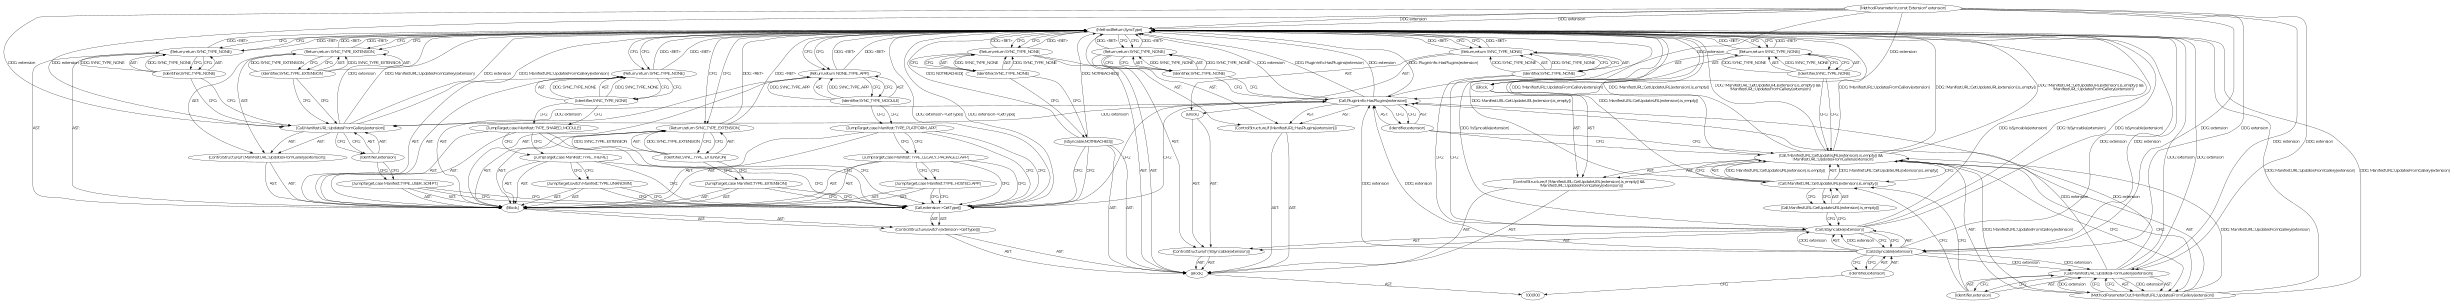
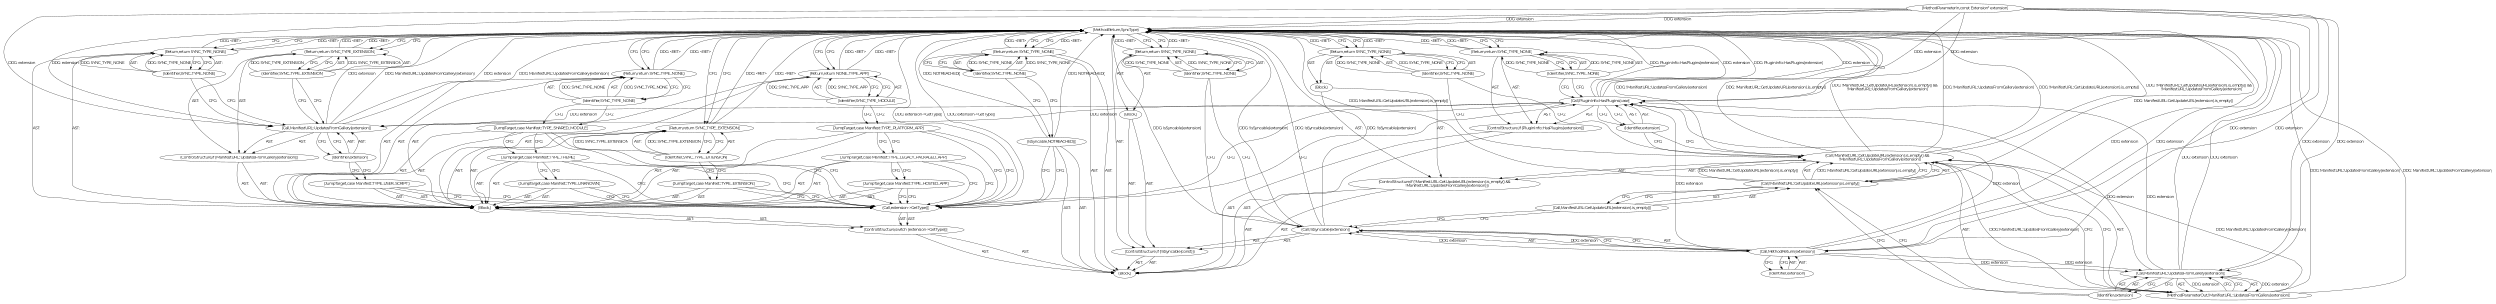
(1373, 101) -> (1601, 101)
(1286, 128) -> (1536, 128)
(590, 184) -> (559, 184)
(1211, 252) -> (1160, 252)
(1890, 252) -> (1787, 252)
(1533, 296) -> none
